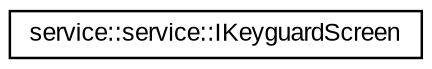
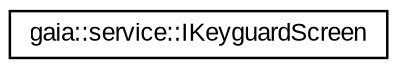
(216, 35) -> (199, 35)
